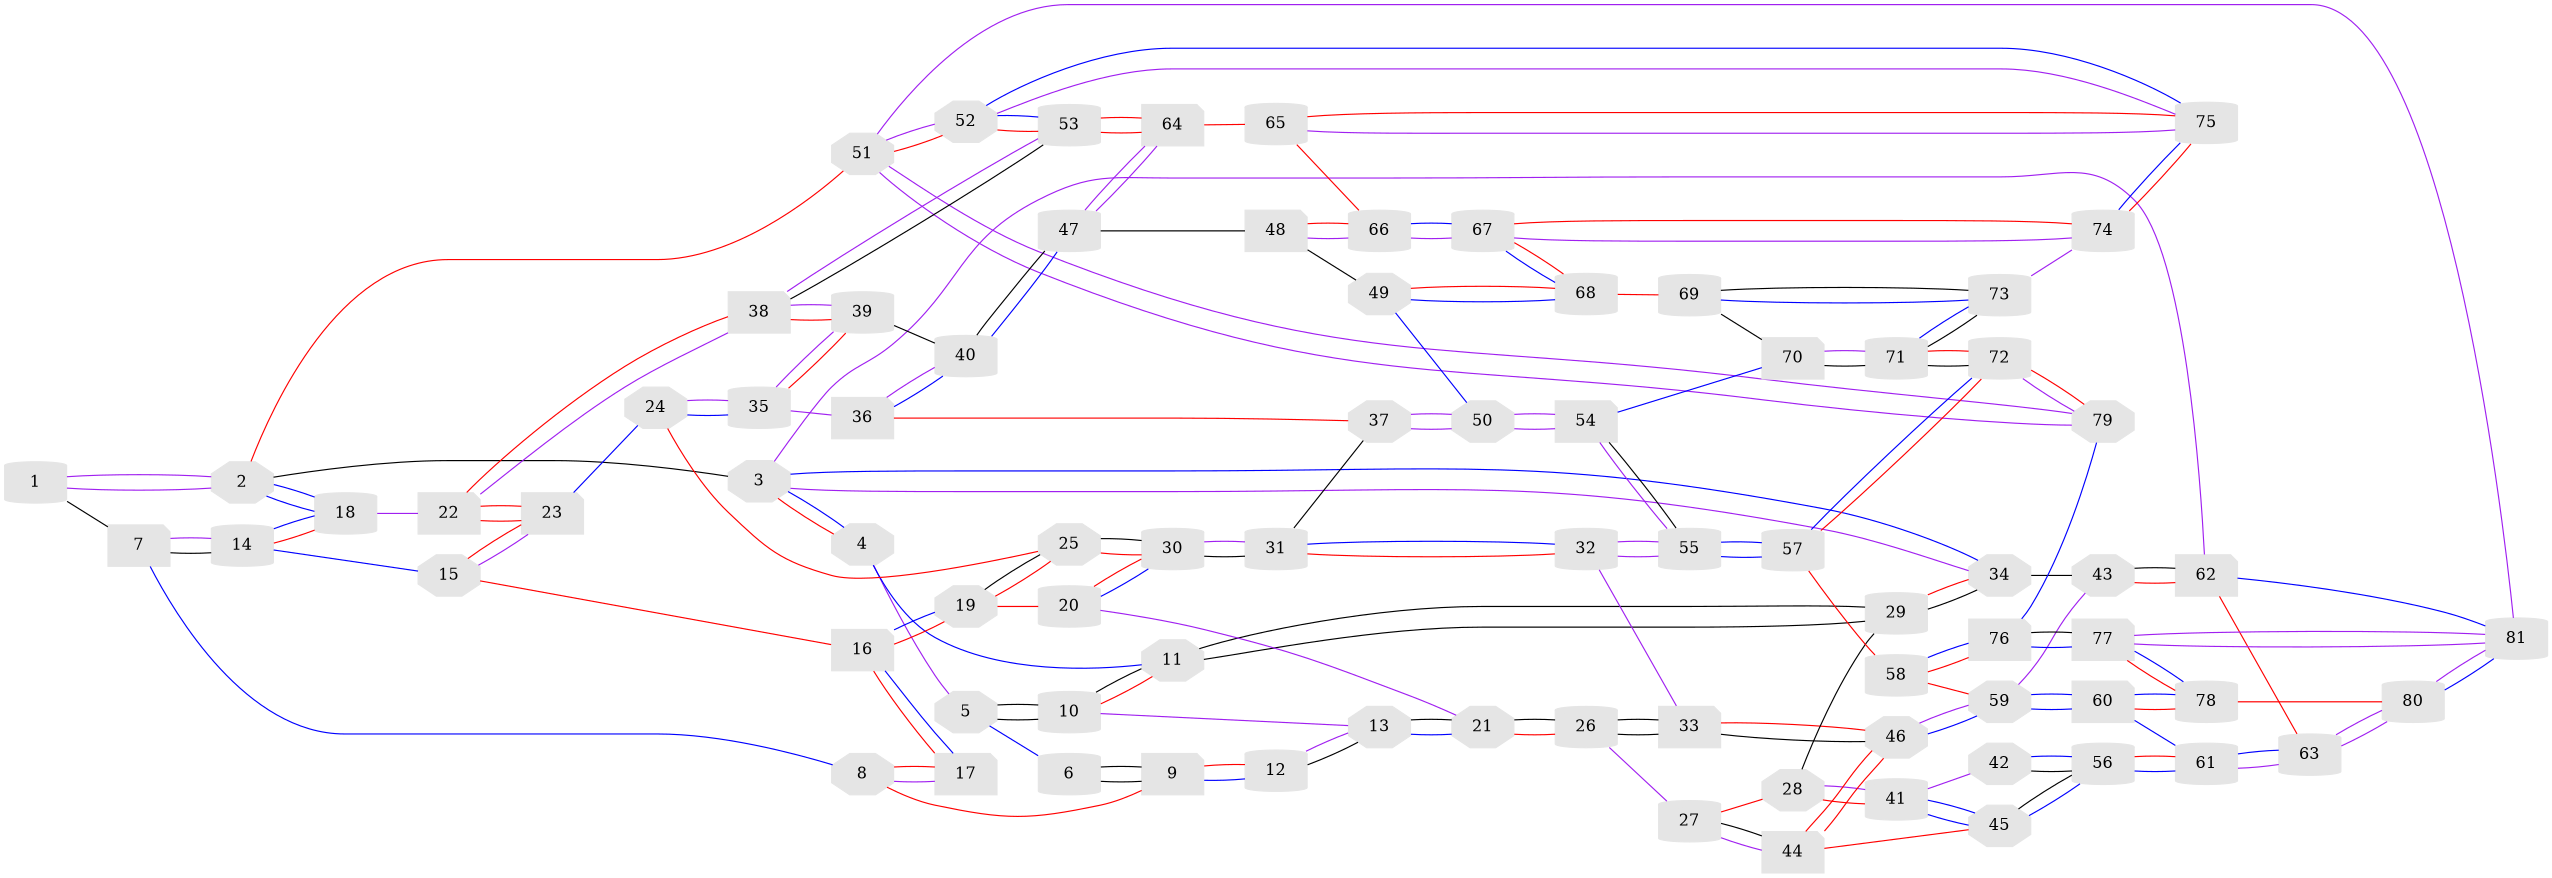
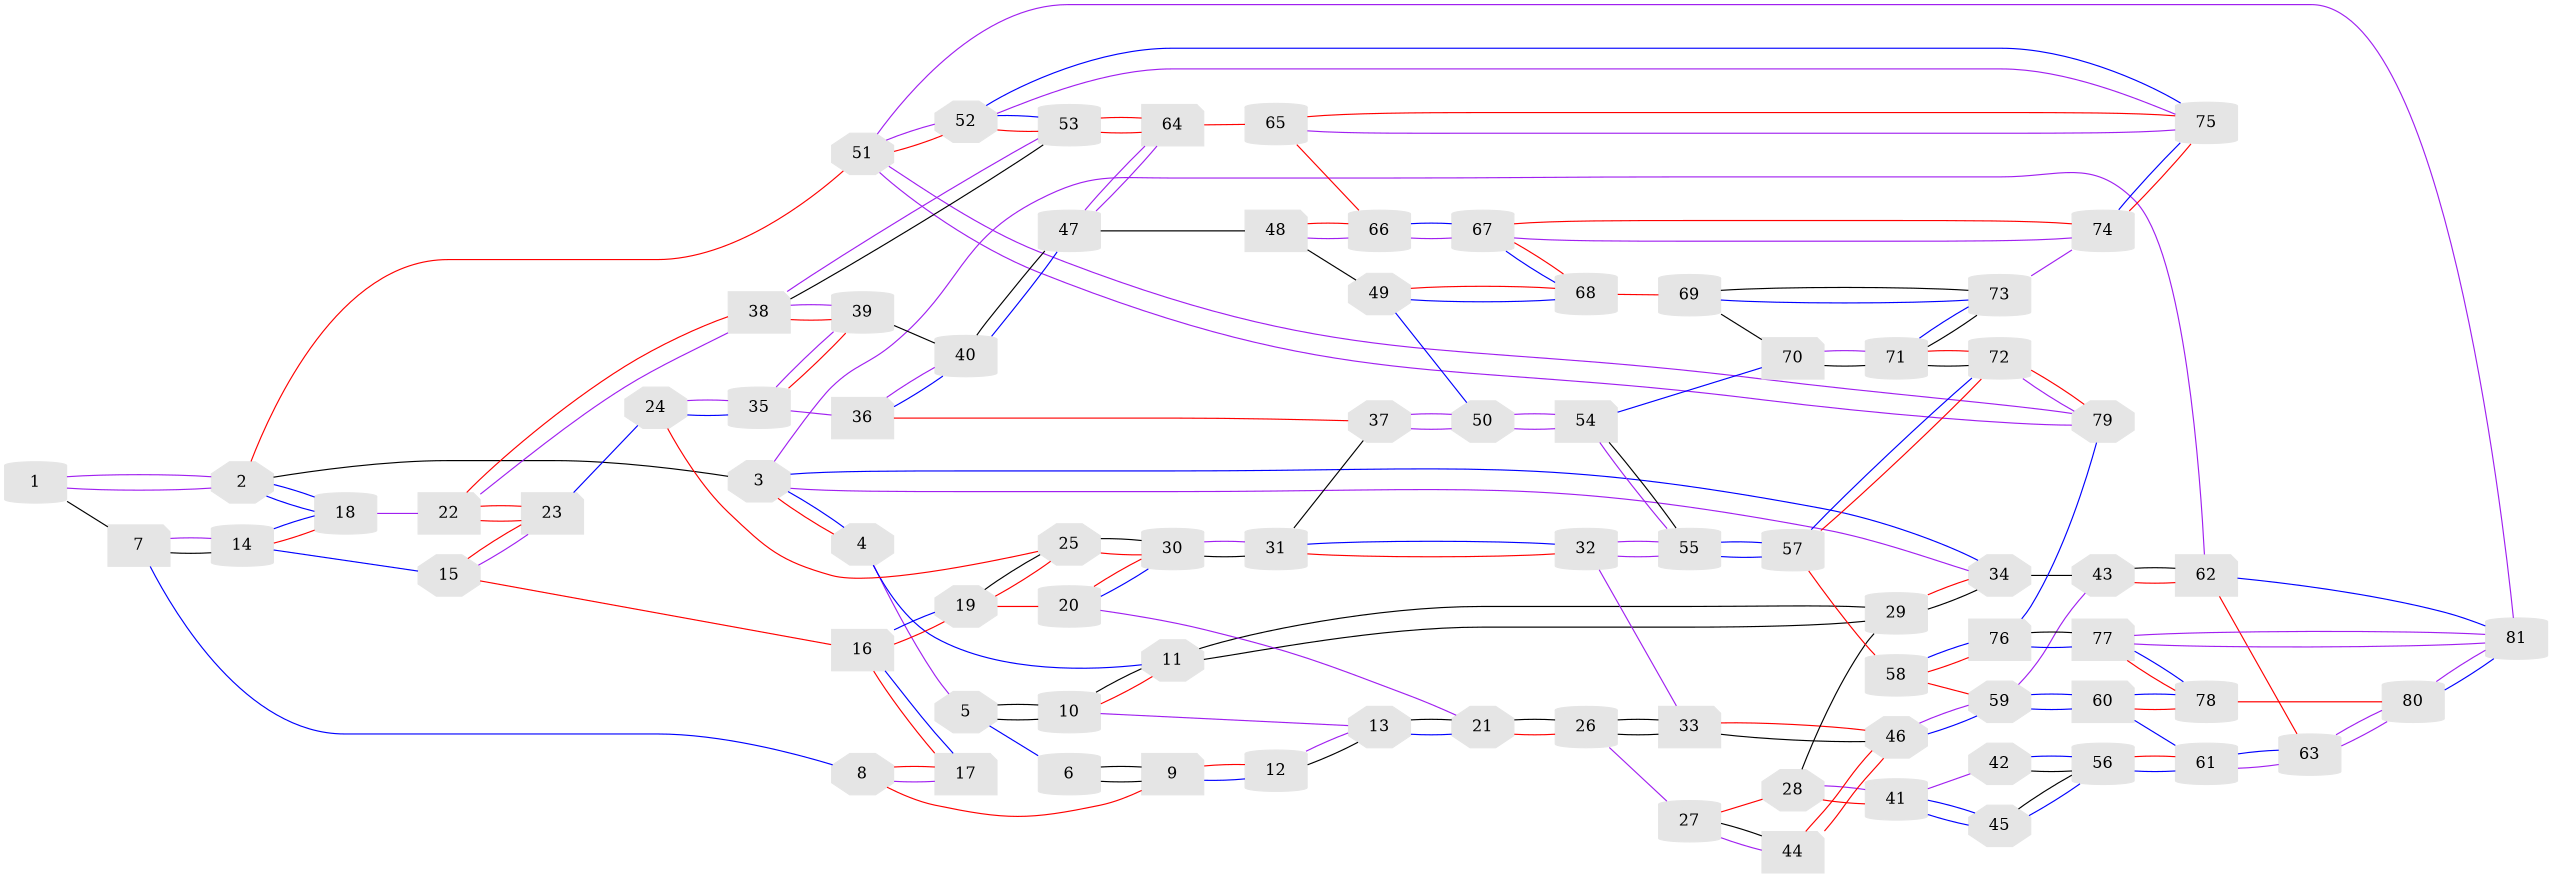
(1896, 839) -> none
